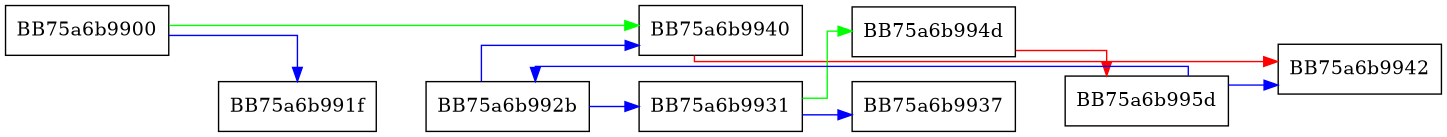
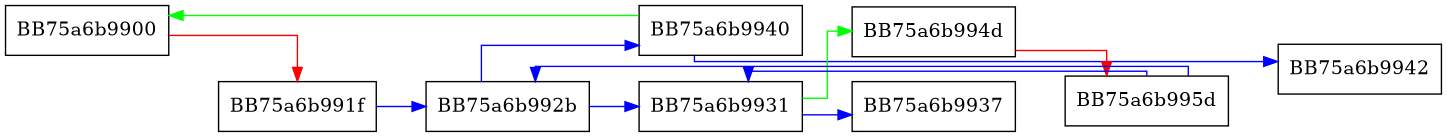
(397, 25) -> (411, 15)
(249, 35) -> (249, 35)
(976, 62) -> (976, 62)
(1246, 85) -> (949, 71)
none -> (394, 107)
